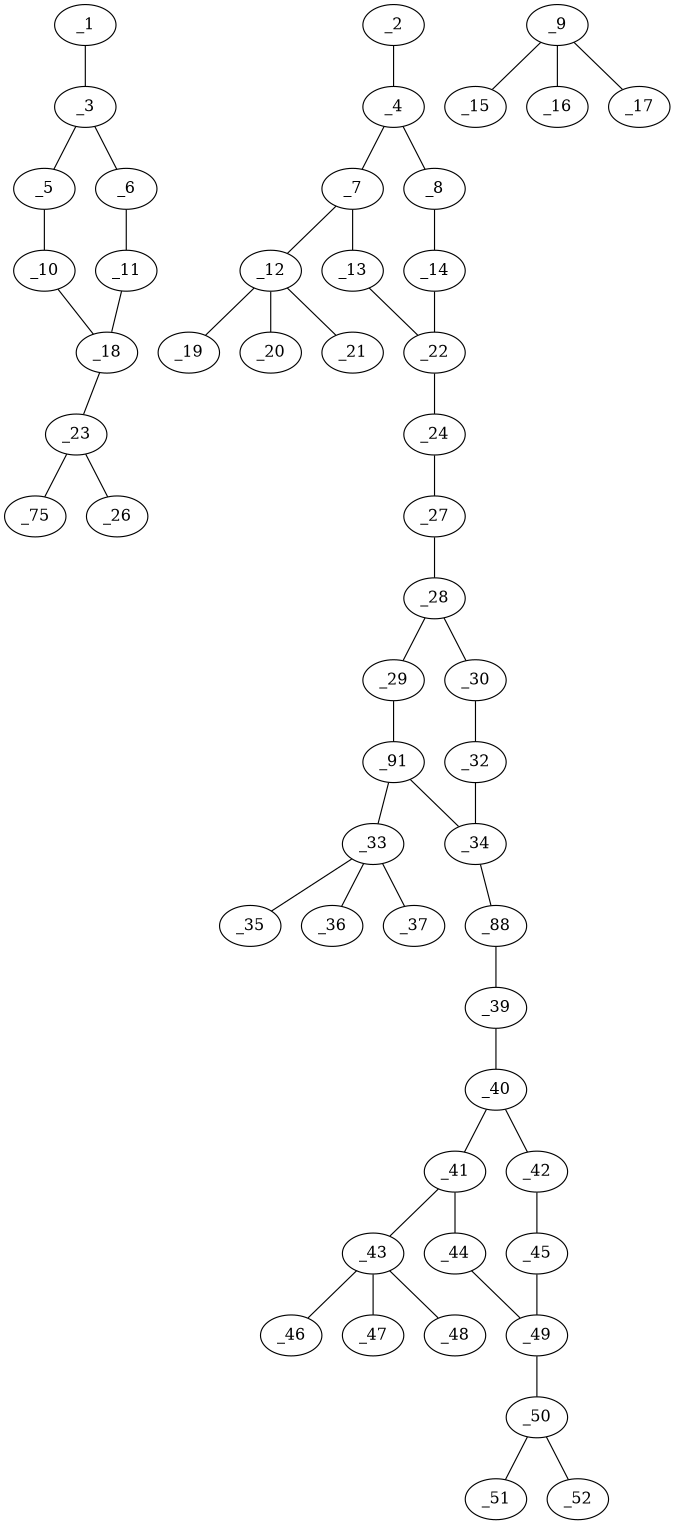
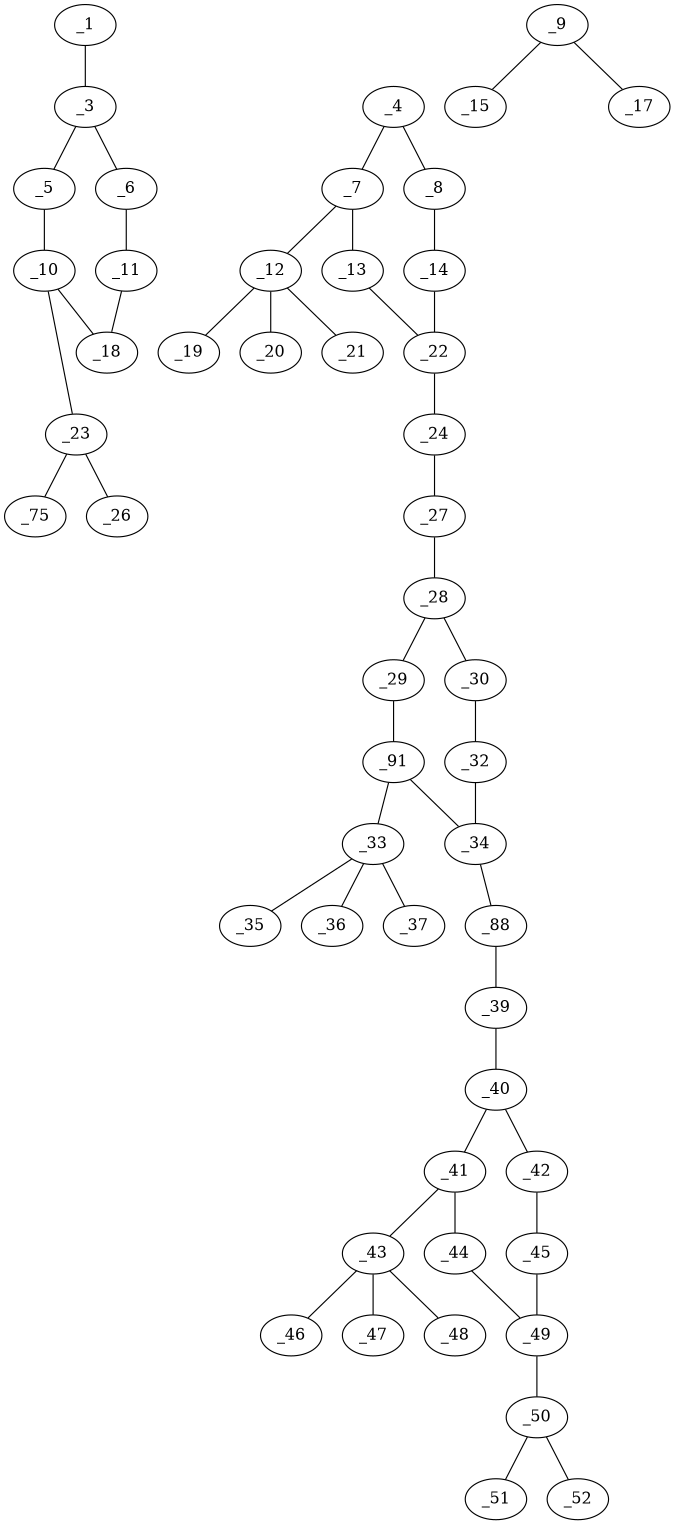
(394, 25) -> none
(557, 107) -> none
(92, 393) -> (60, 353)
